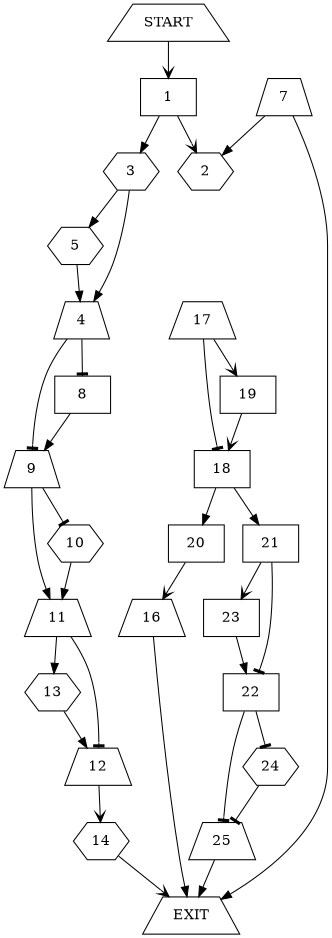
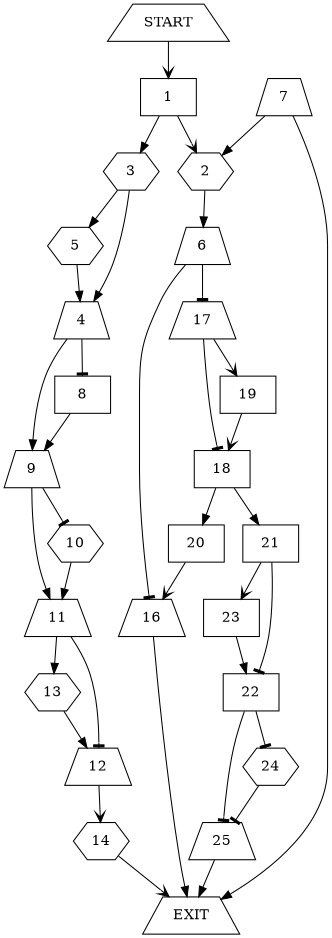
none -> (203, 246)
(41, 389) -> (41, 389)
